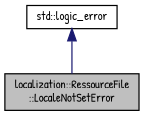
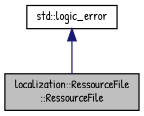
(72, 92) -> (72, 92)
